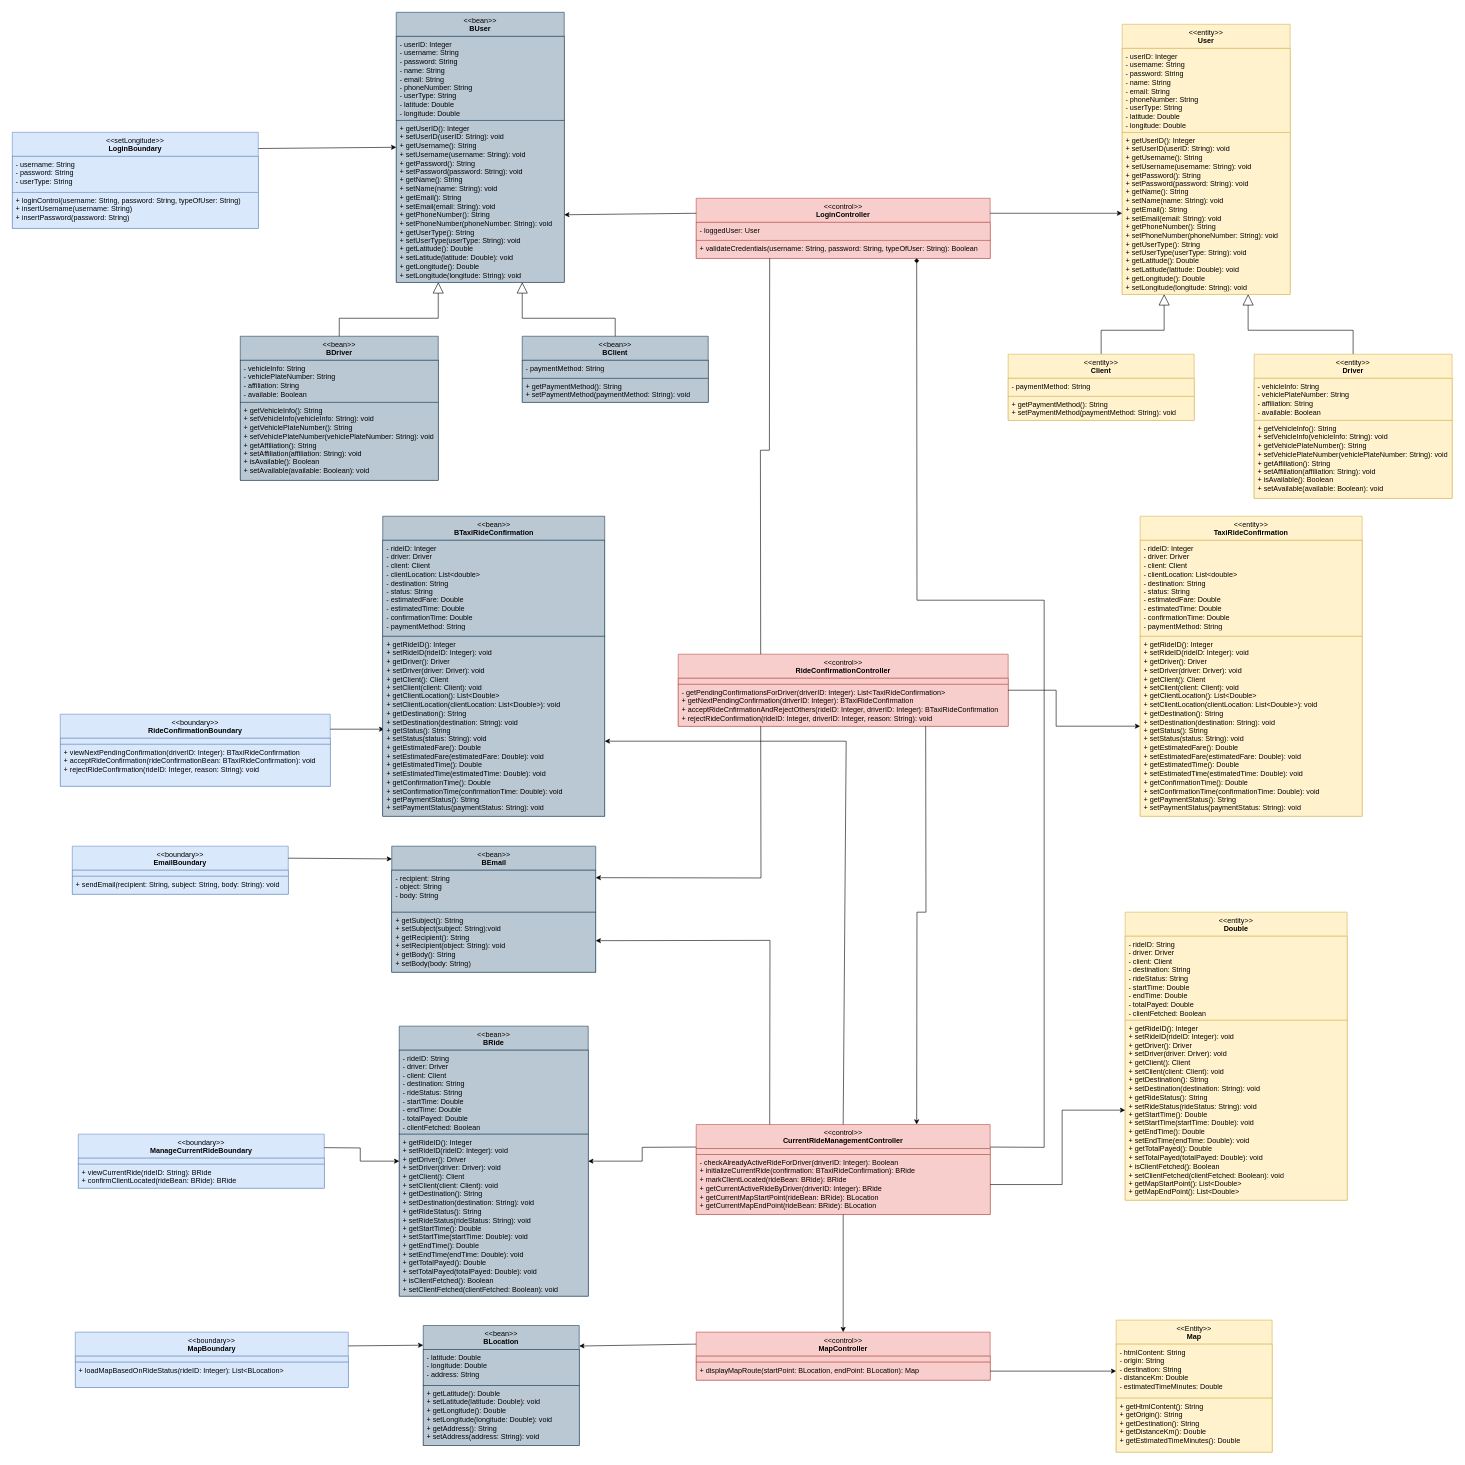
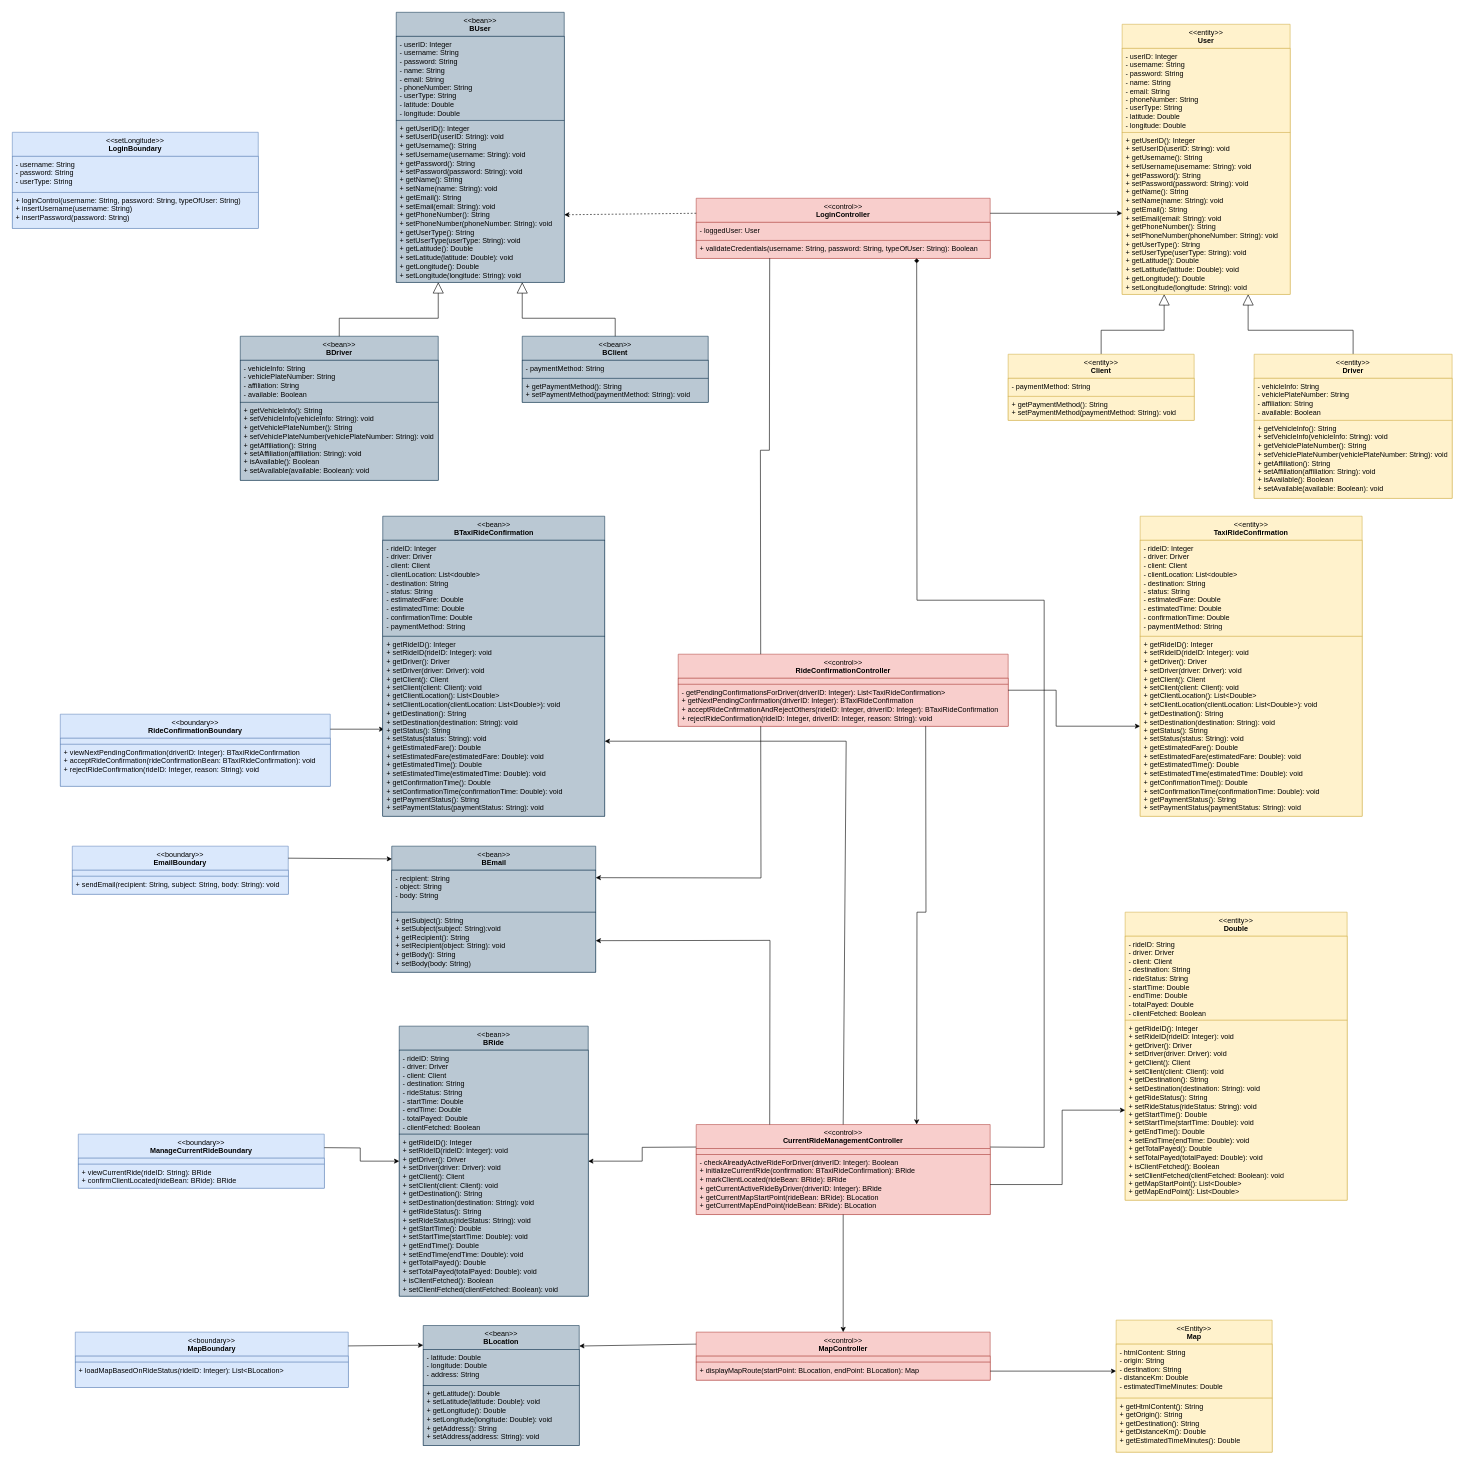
(371, 148) -> none
(632, 214) -> (632, 214)
